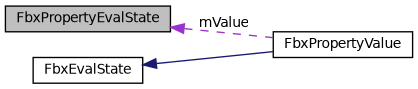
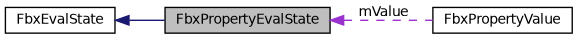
(215, 58) -> (147, 20)
